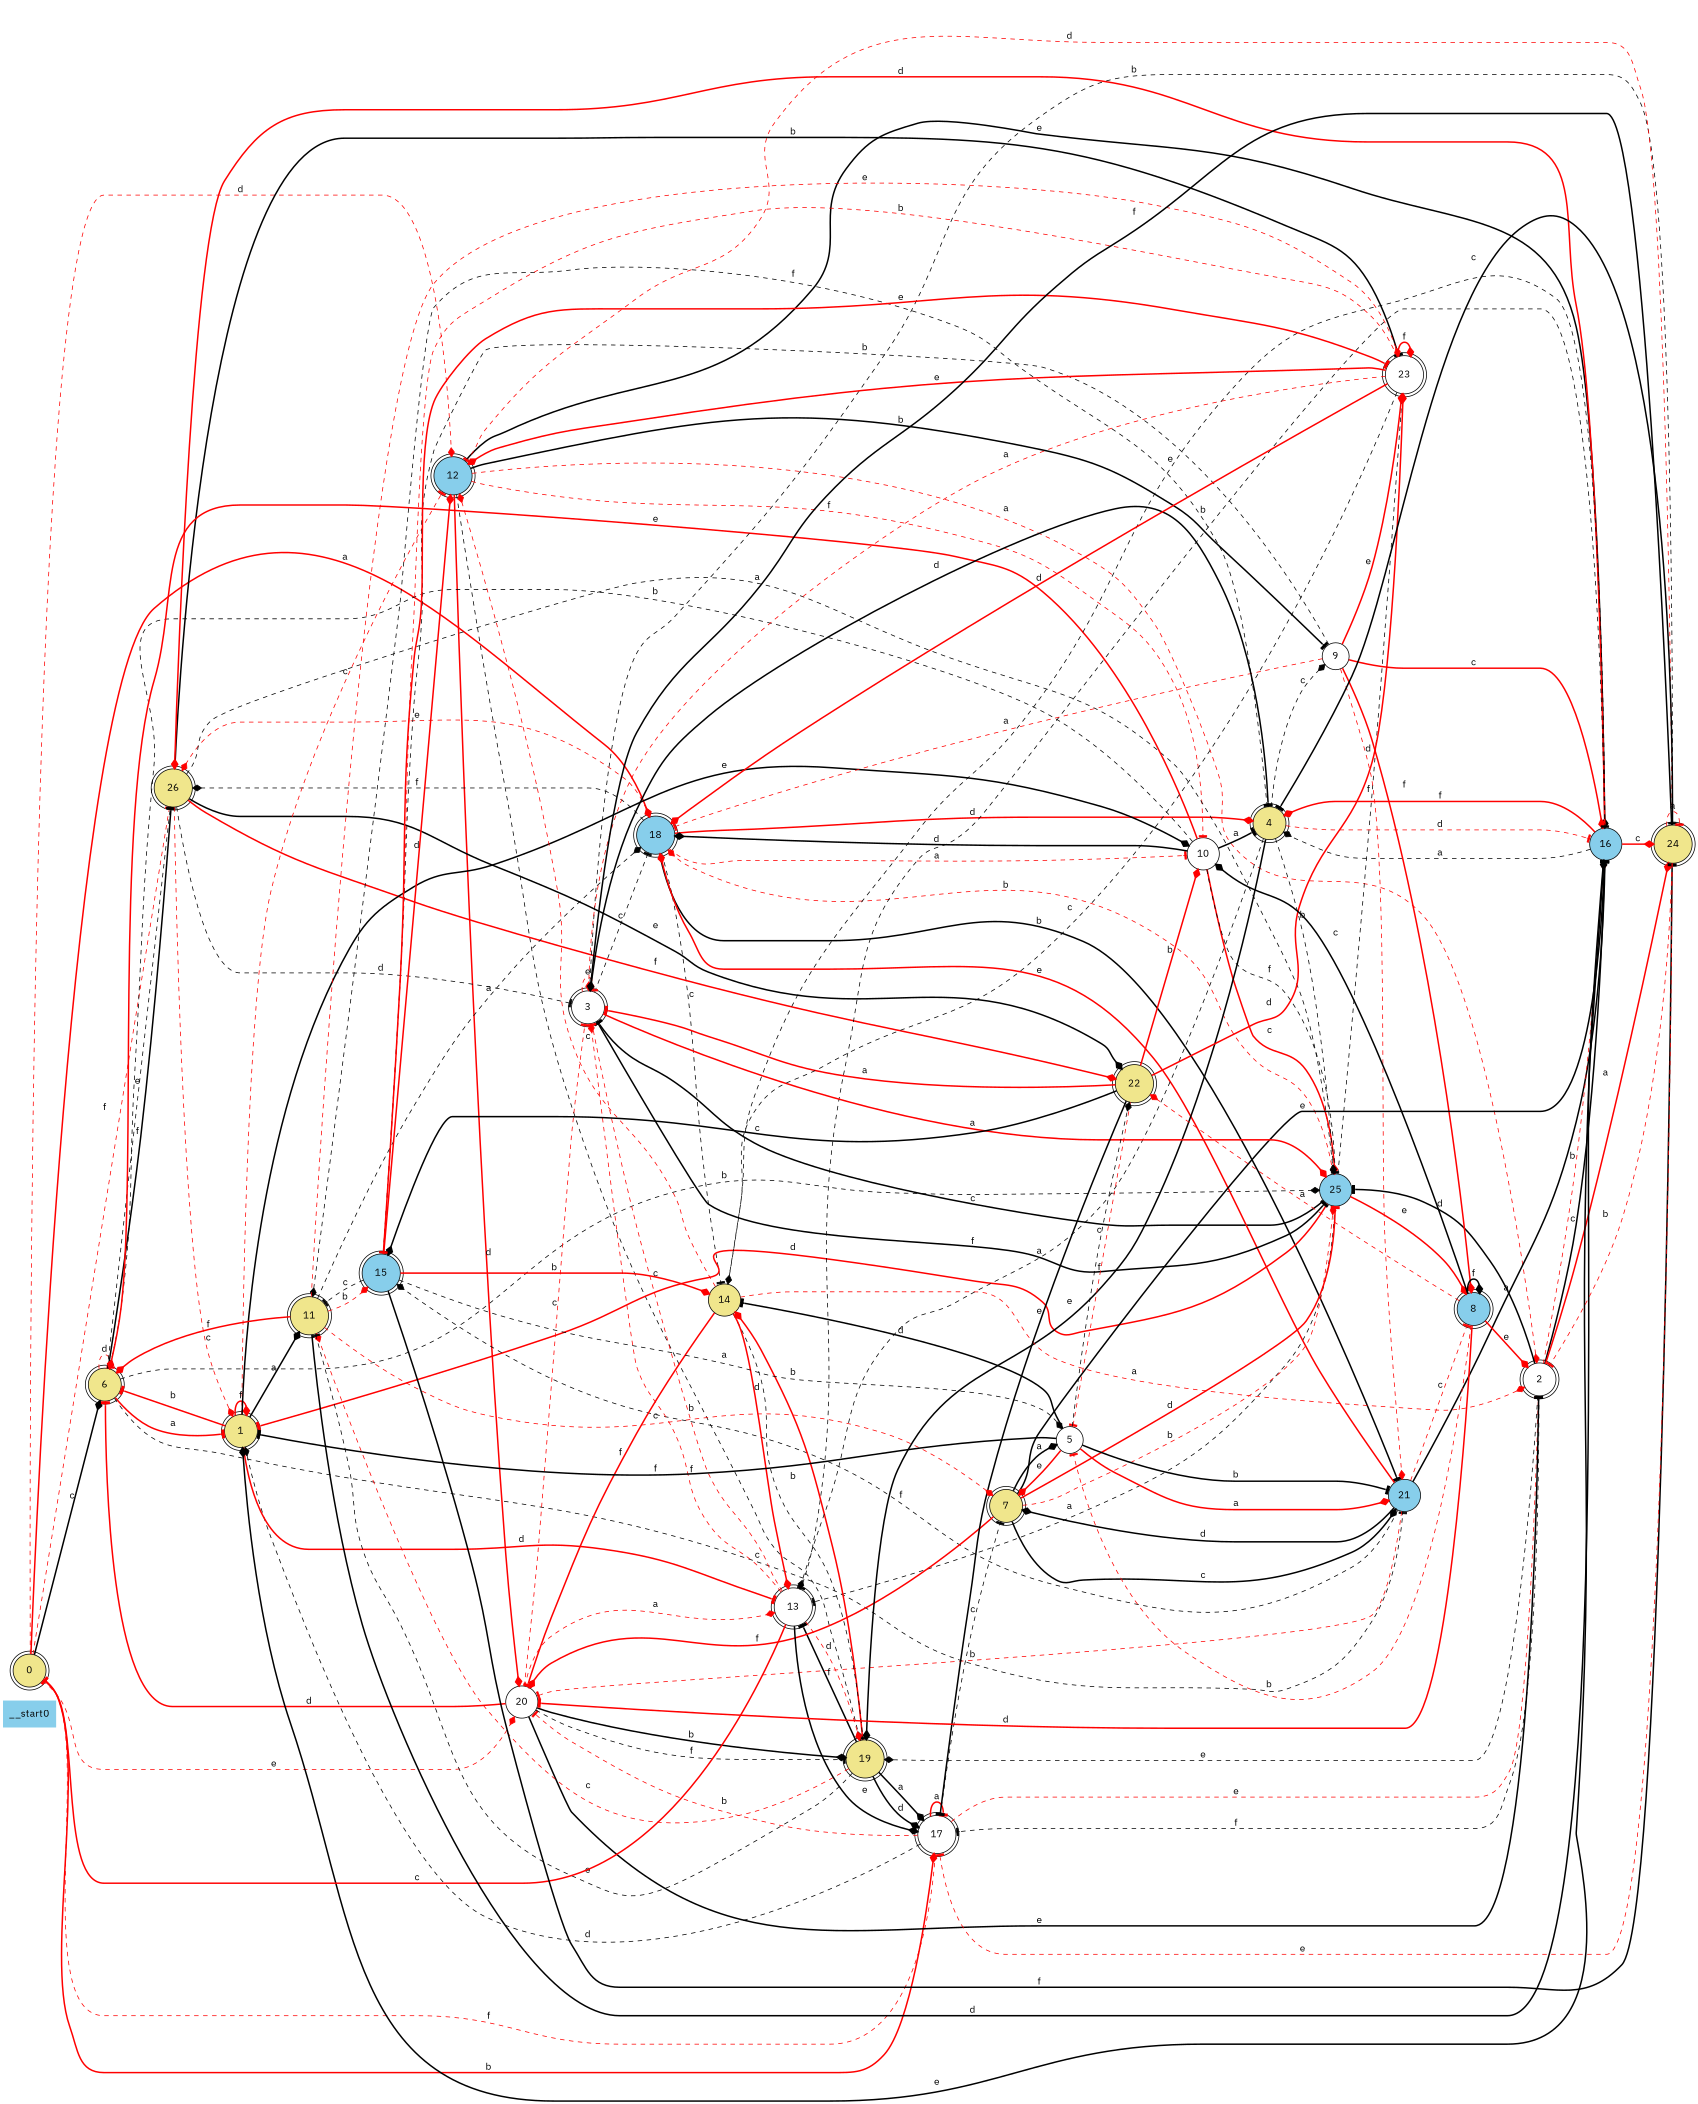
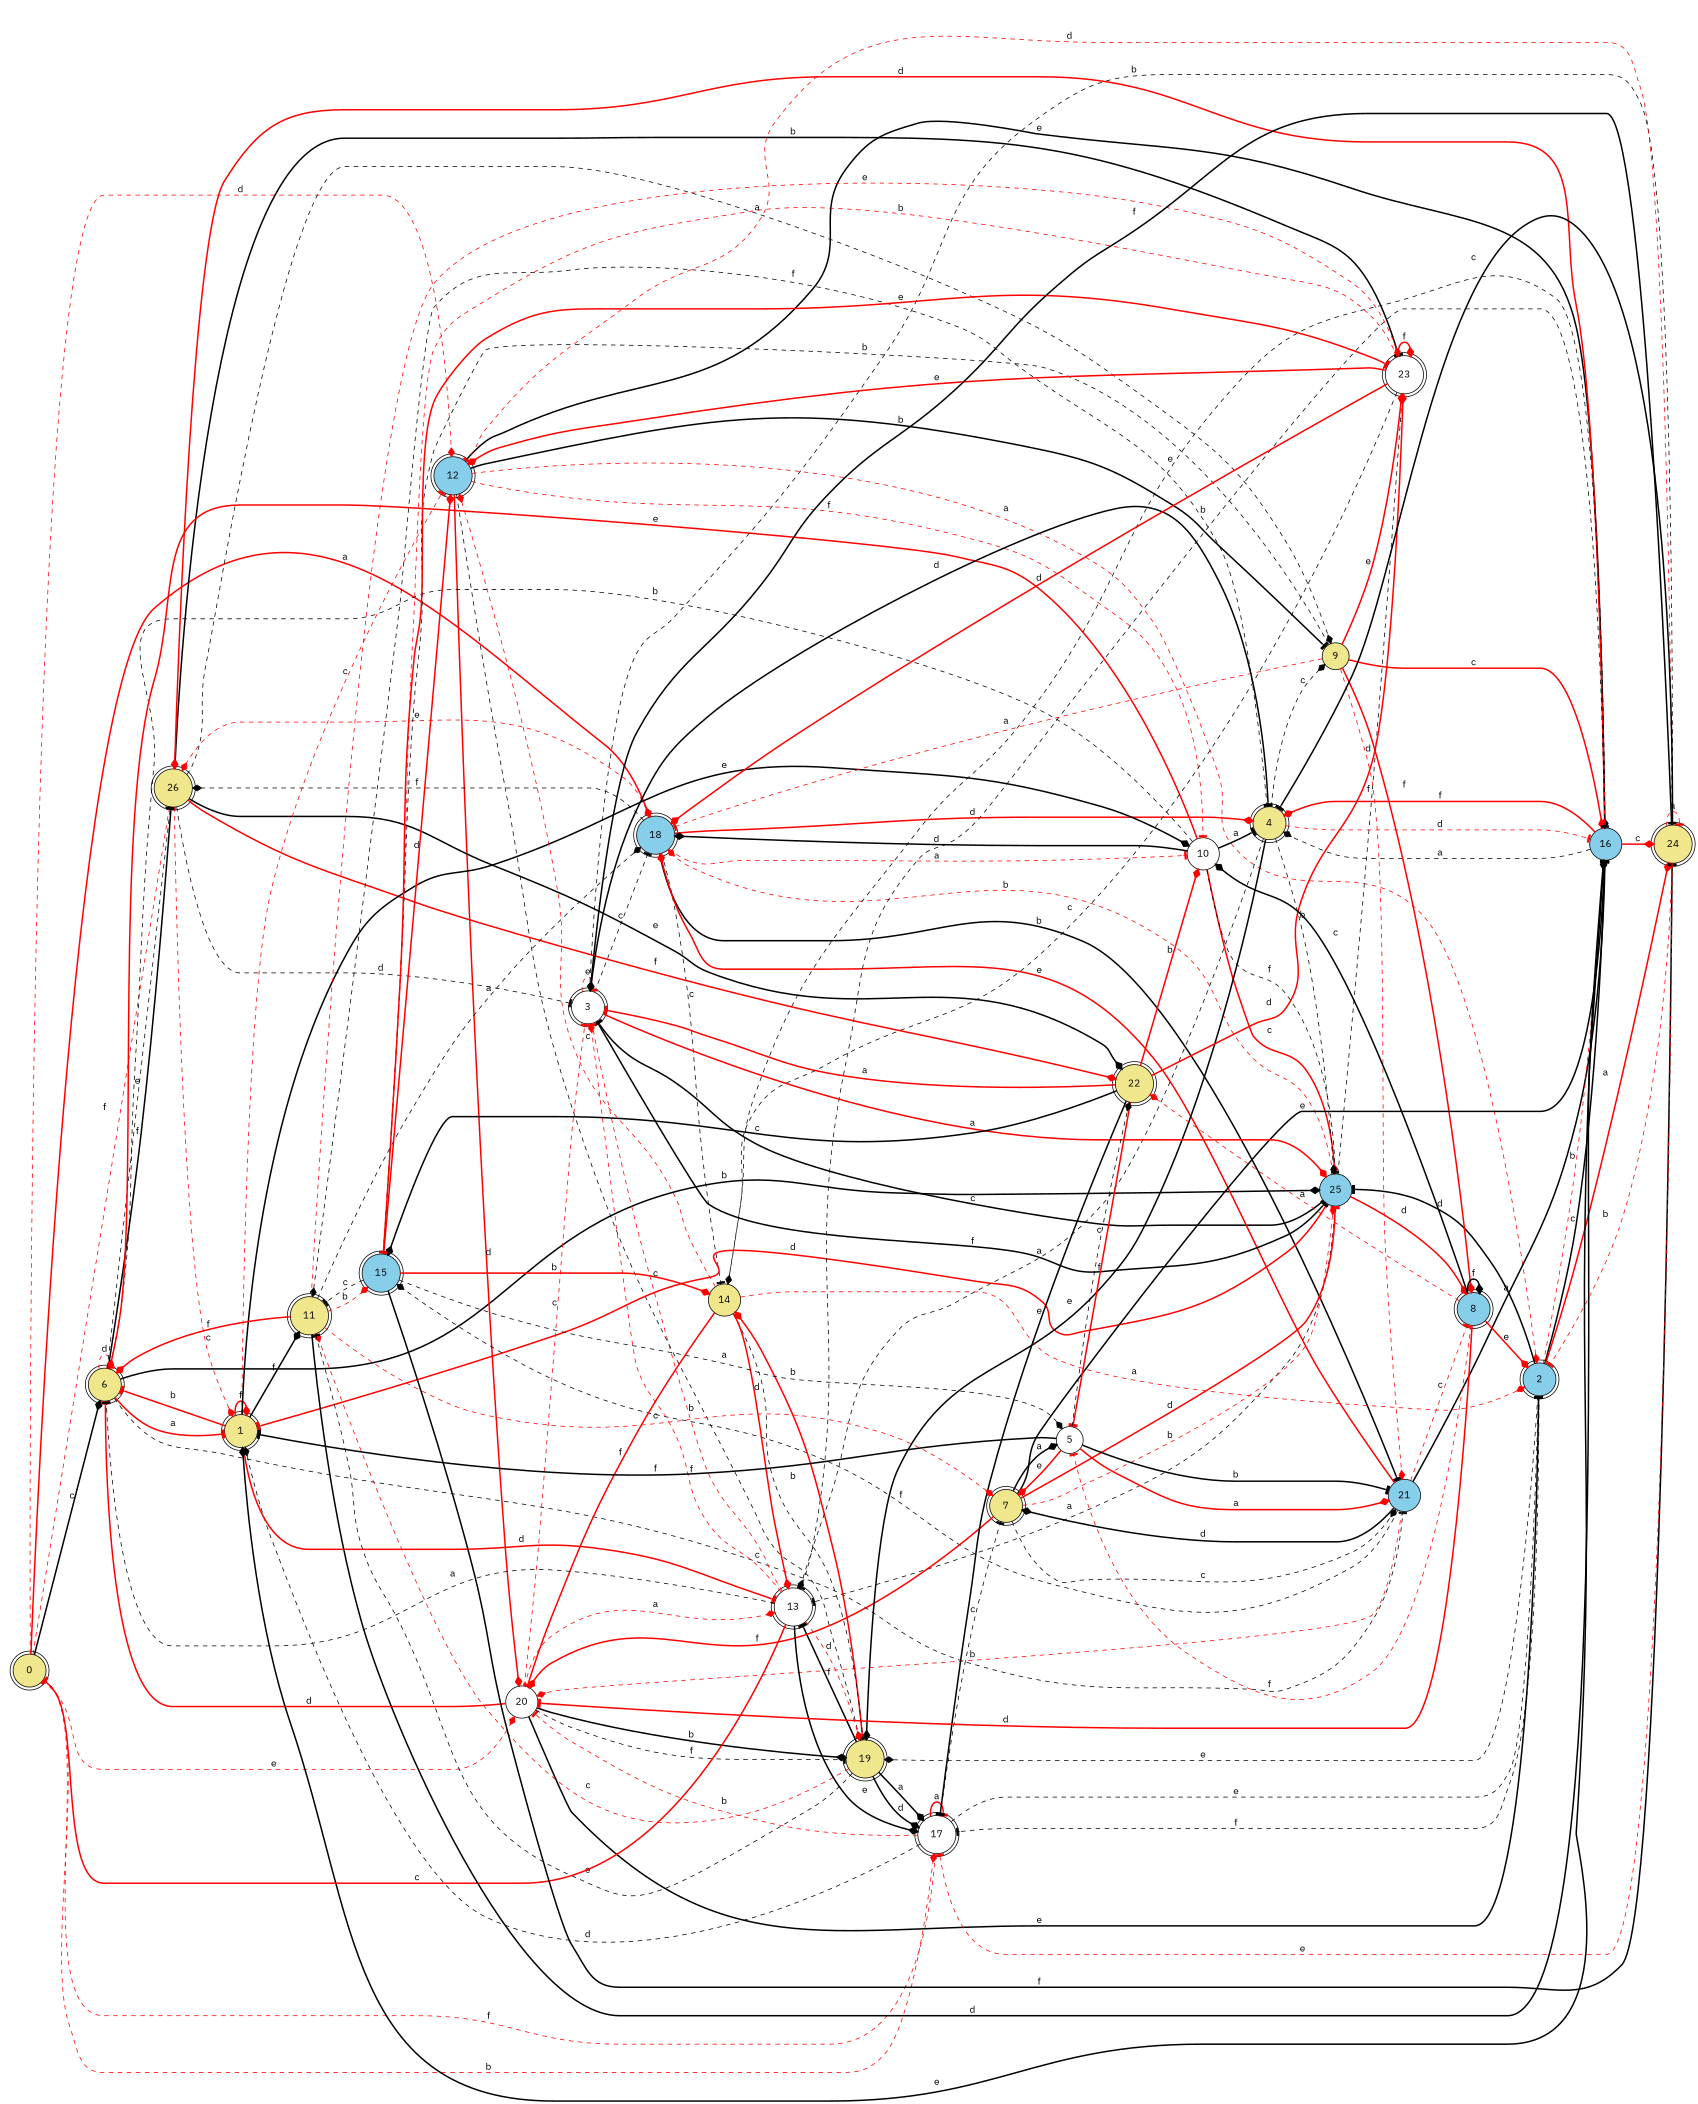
(895, 530) -> none
(881, 630) -> (604, 172)
(1336, 656) -> (1336, 656)
(691, 1188) -> (691, 1188)
(1404, 1211) -> (1404, 1211)
(1102, 1263) -> (1102, 1263)
(919, 1341) -> none
(274, 1368) -> (274, 1368)
(1540, 1379) -> (1540, 1379)
(1195, 1581) -> (1195, 1581)
none -> (351, 1634)
(1012, 1657) -> (1012, 1657)
(1269, 1684) -> (1269, 1684)
(30, 1714) -> none
(1419, 1797) -> (1419, 1797)
(388, 2073) -> (388, 2073)
